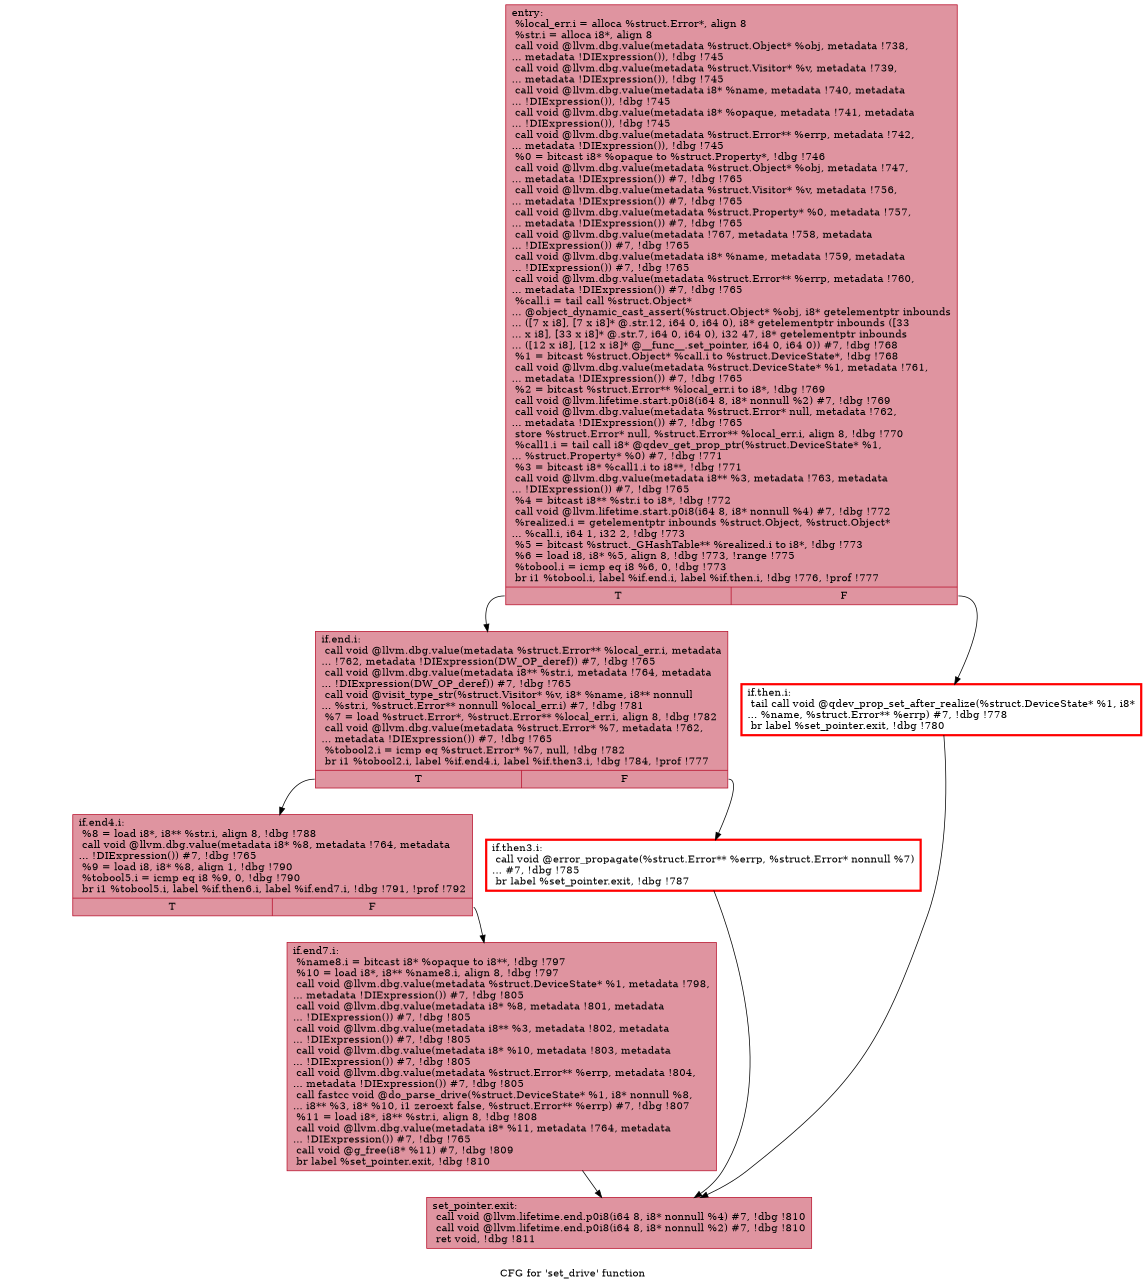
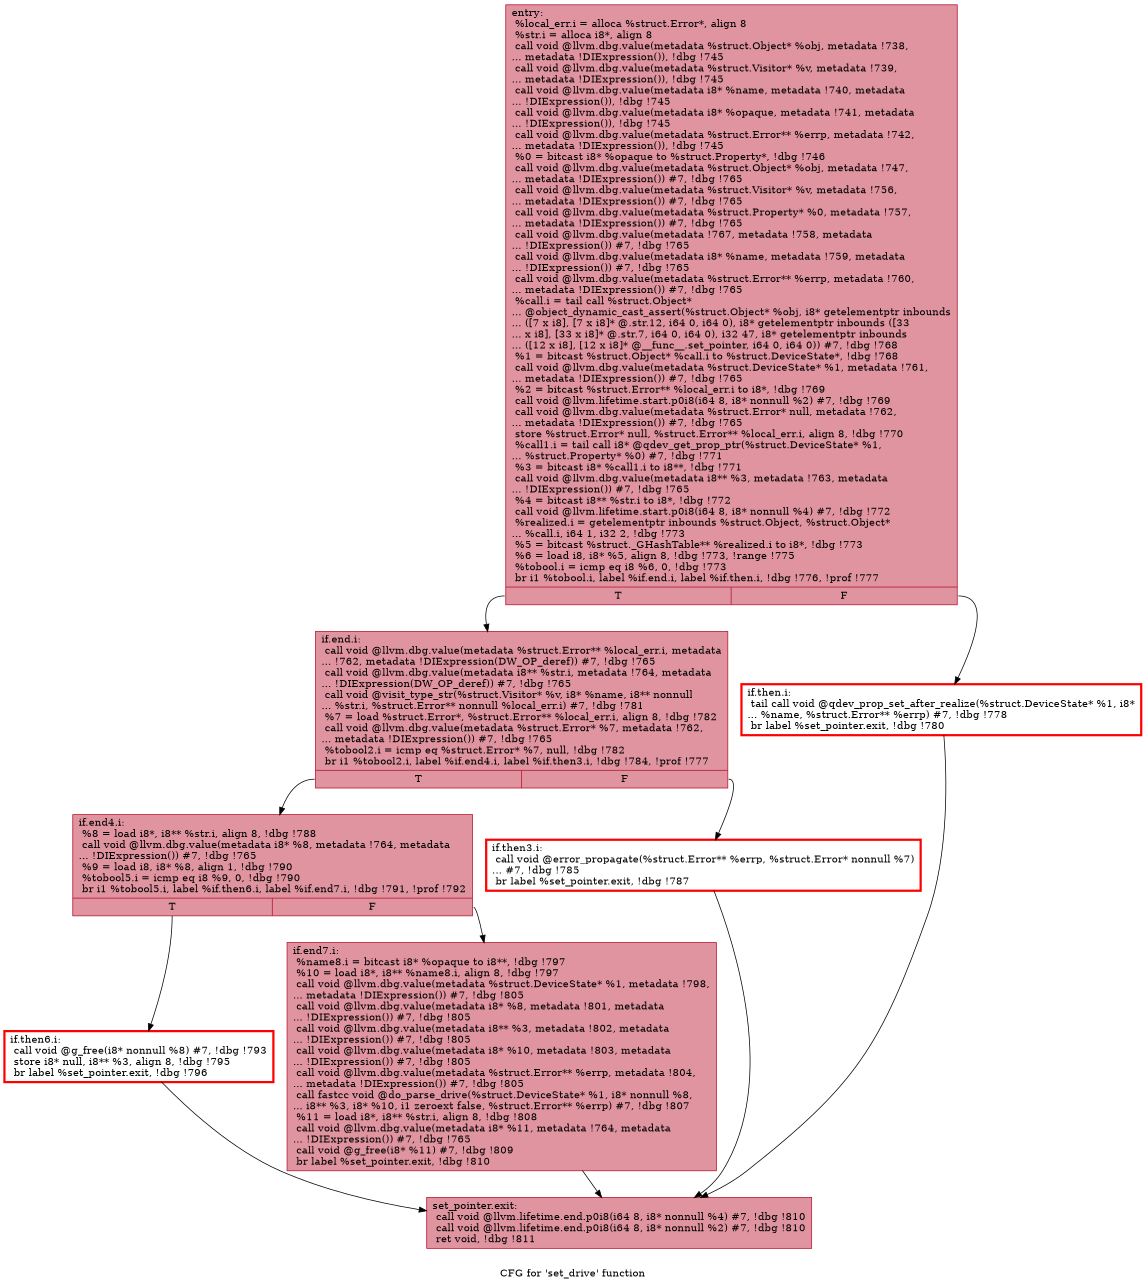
none -> (139, 1057)
